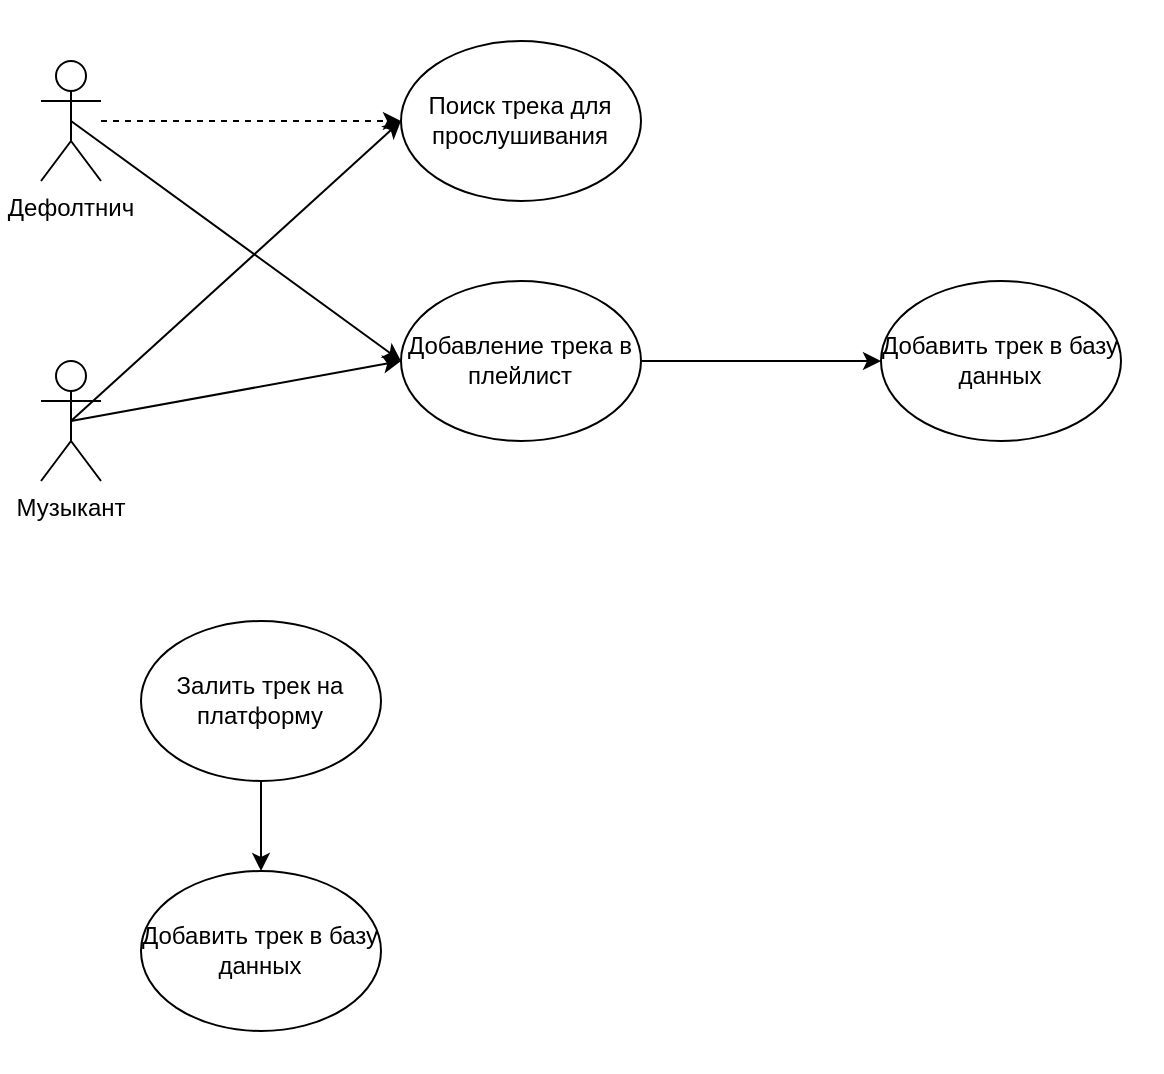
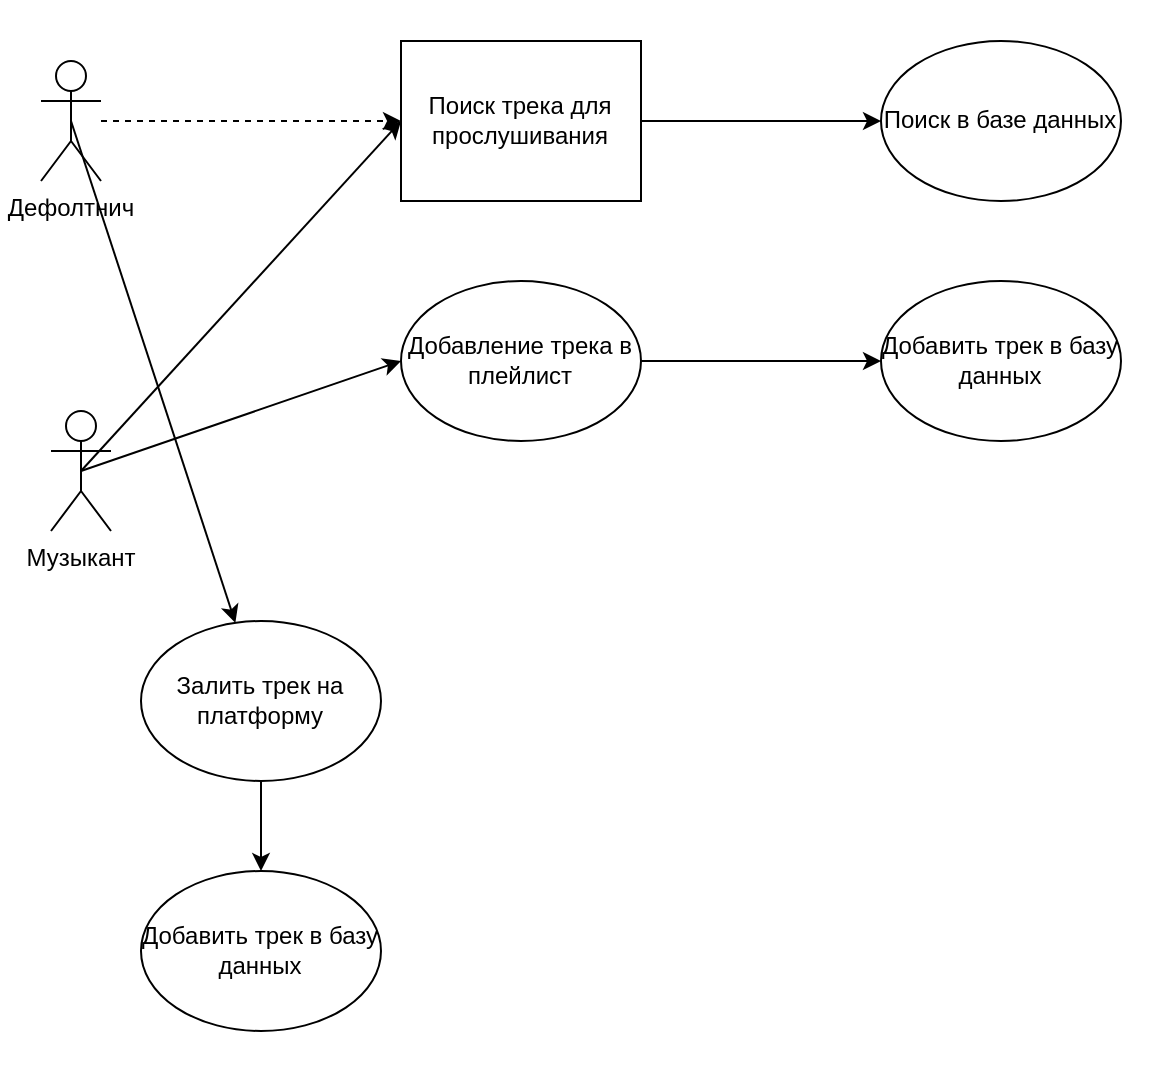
(521, 121) -> (521, 121)
none -> (754, 121)
none -> (1001, 121)
(233, 239) -> (159, 390)
(71, 421) -> (81, 471)
